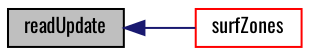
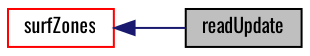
(170, 28) -> (160, 28)
